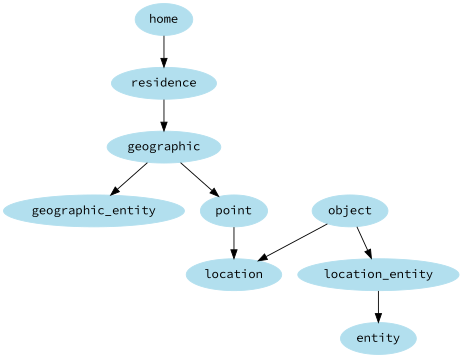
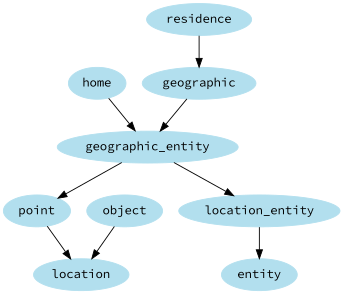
(164, 47) -> (119, 111)
(196, 177) -> (94, 178)
(362, 239) -> (200, 177)
